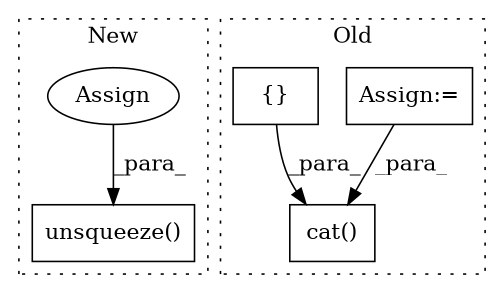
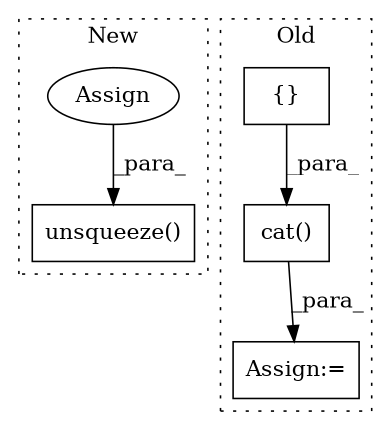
(375, 158) -> (291, 294)
